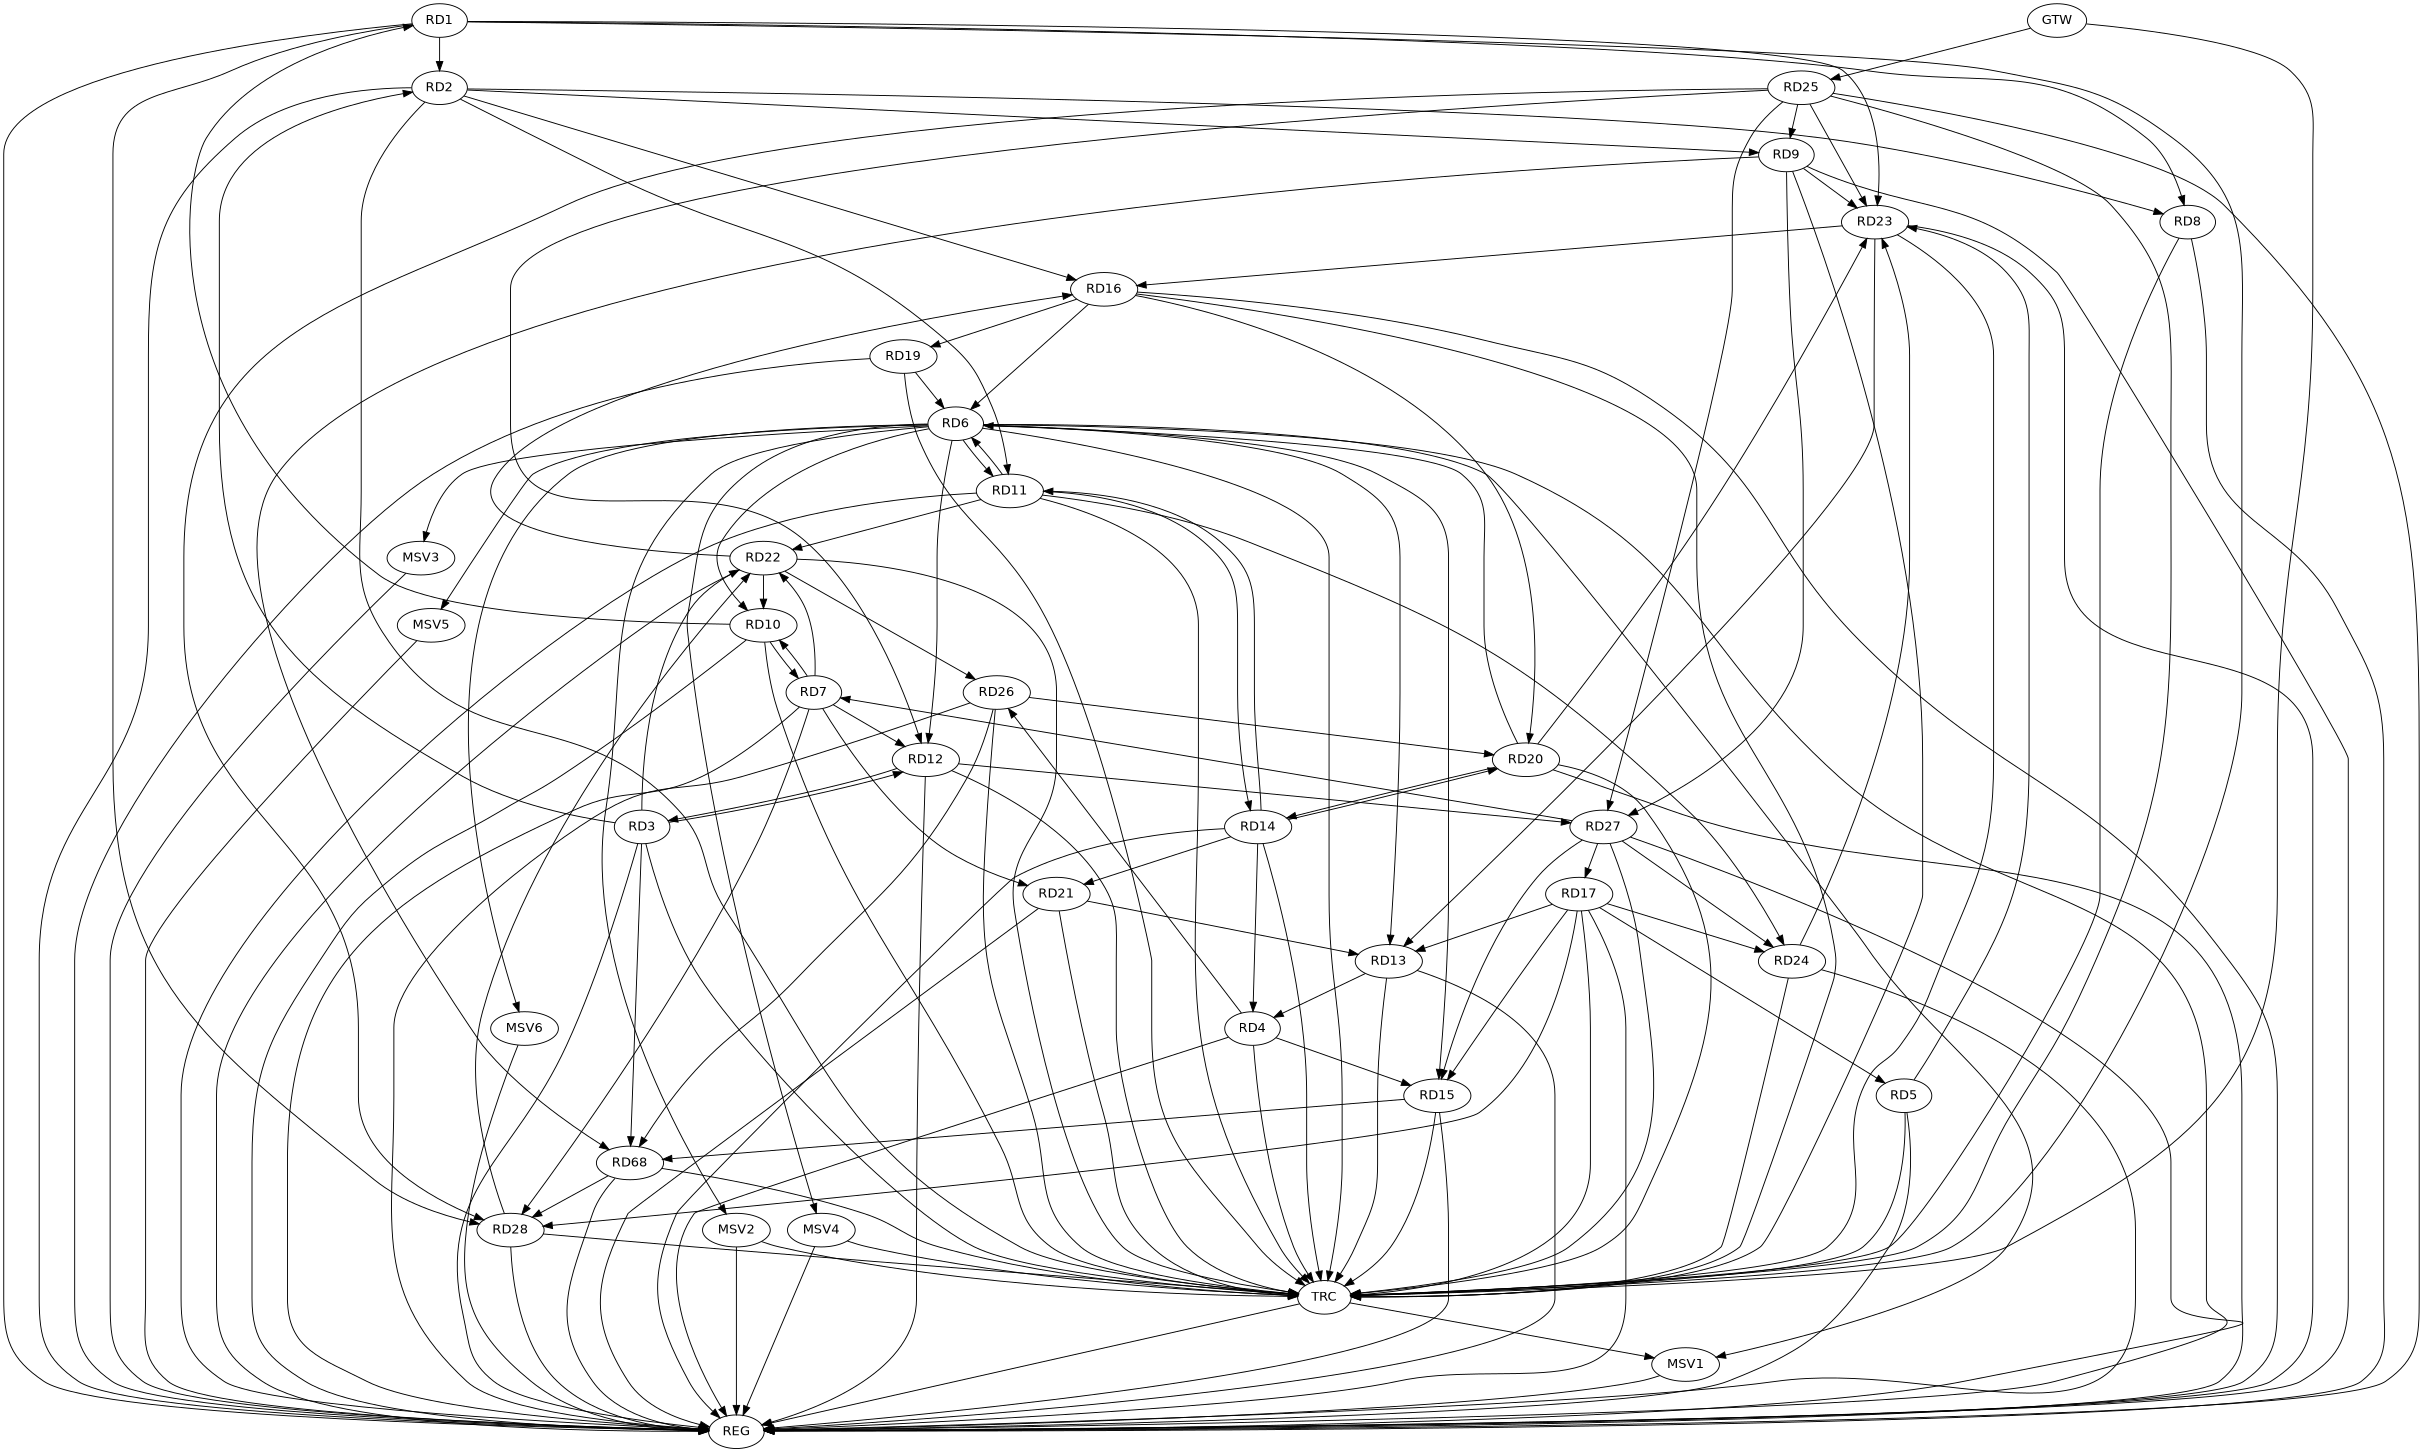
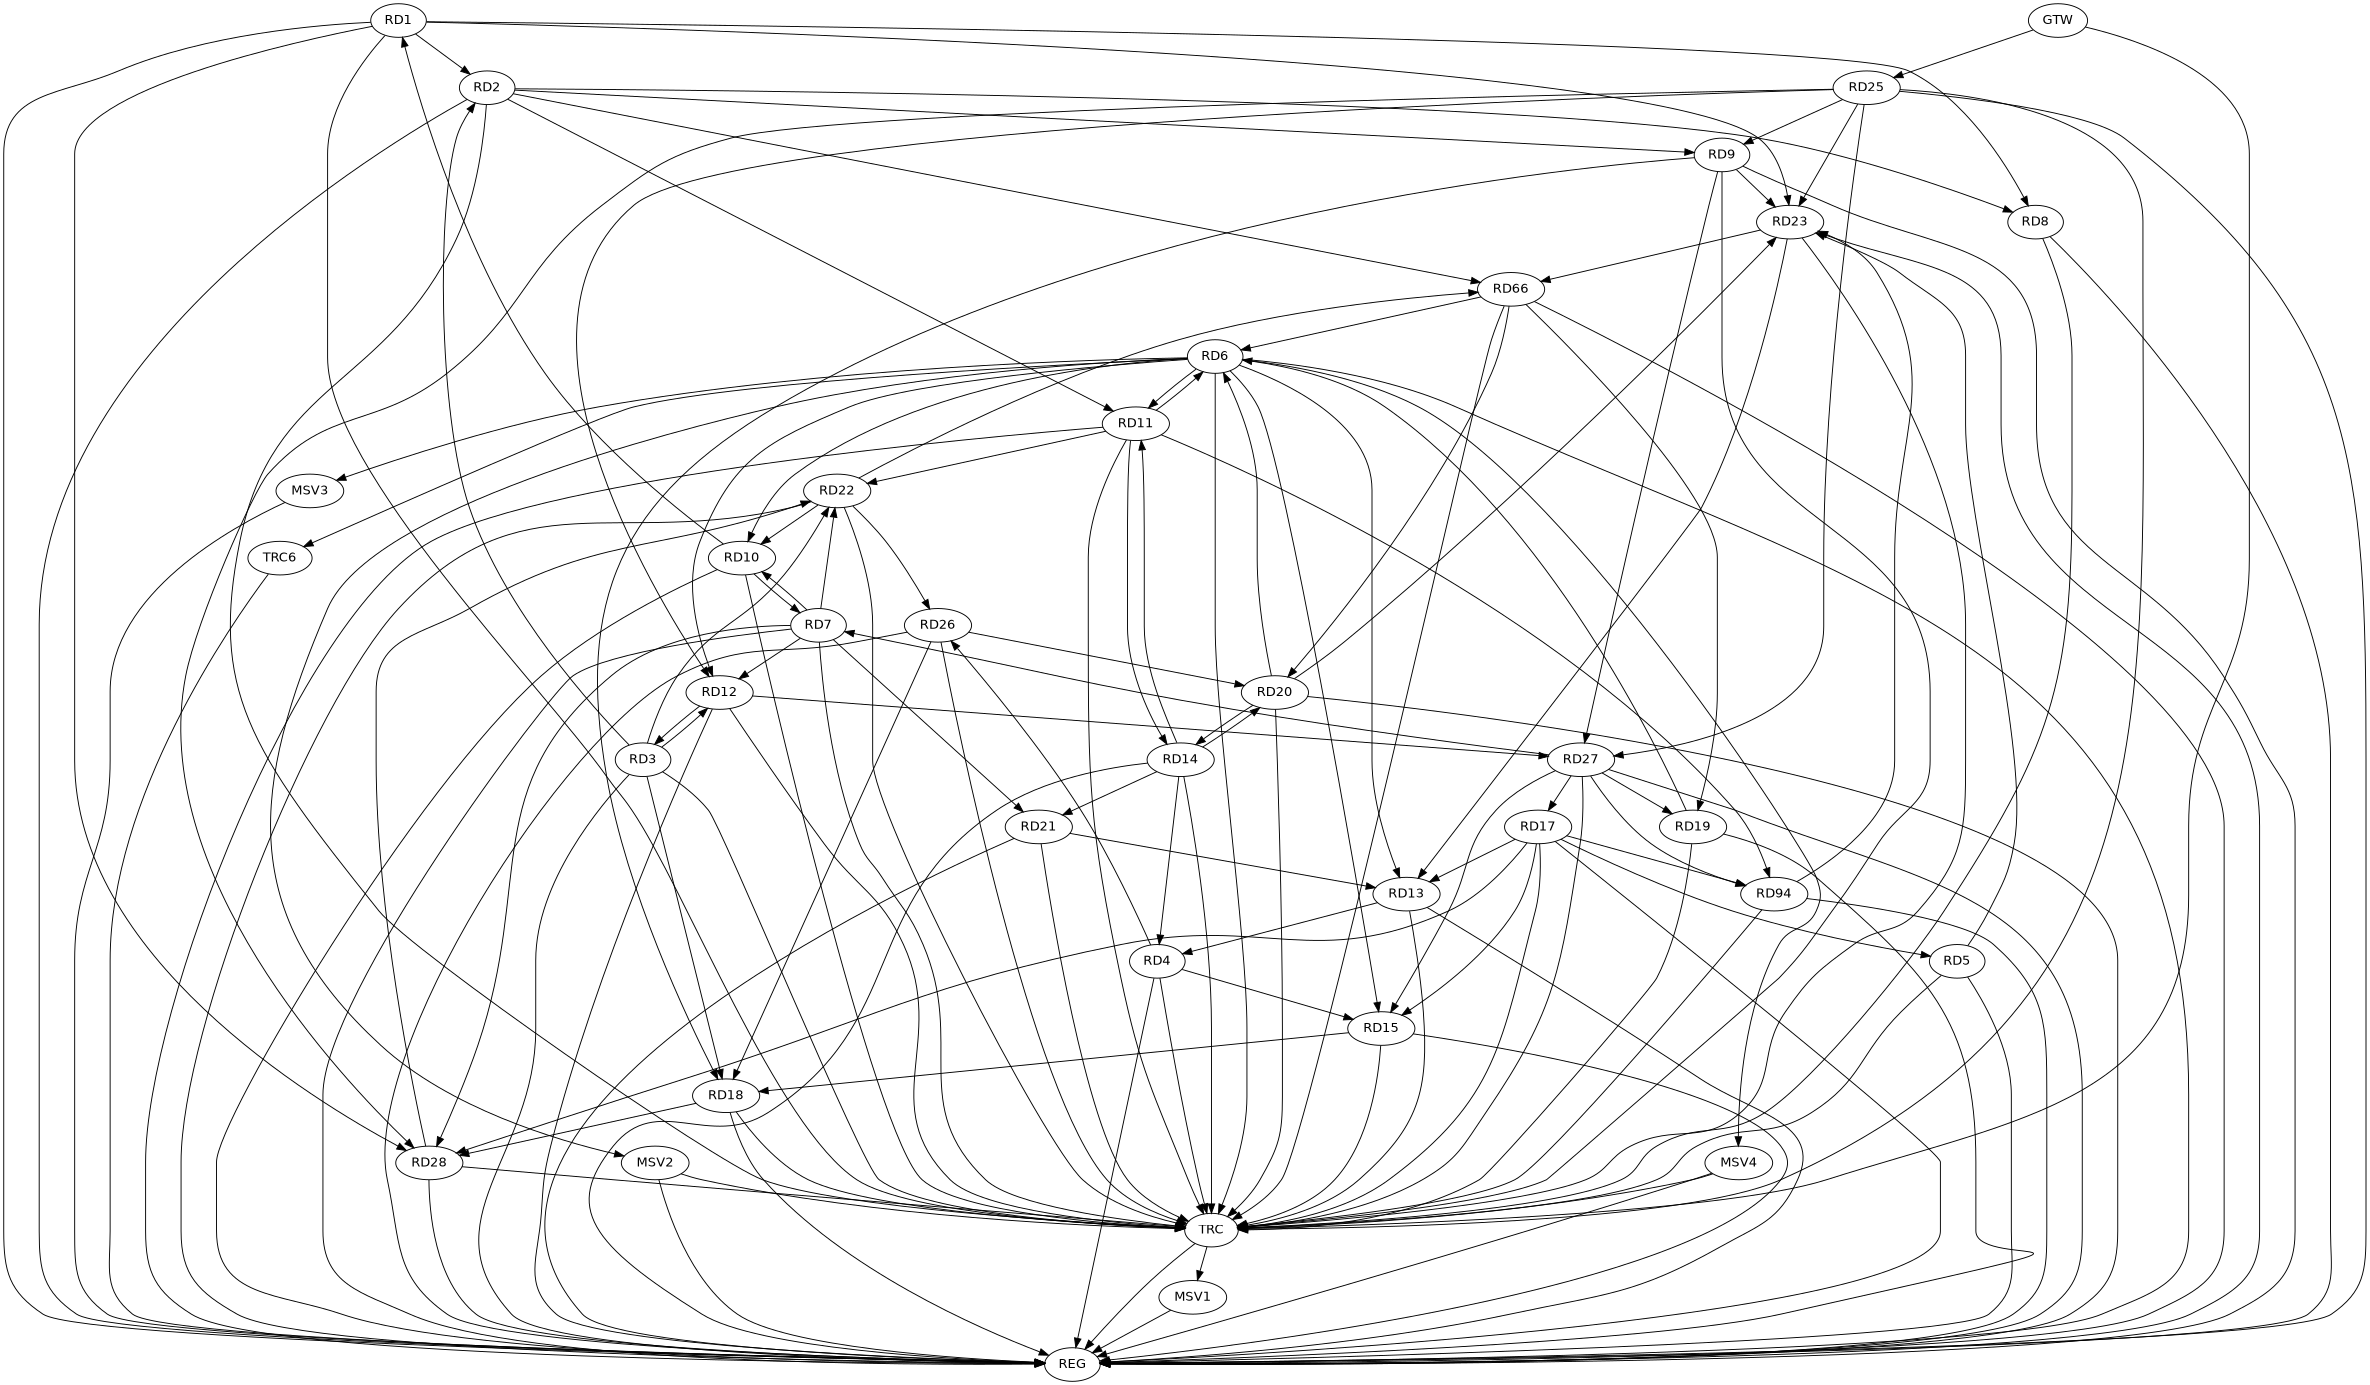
(1104, 289) -> (1511, 289)
(431, 625) -> none
(1731, 770) -> none
none -> (1633, 791)
(1792, 961) -> (1774, 894)
none -> (938, 1003)
(525, 1029) -> (280, 558)
(630, 1163) -> (726, 1096)
